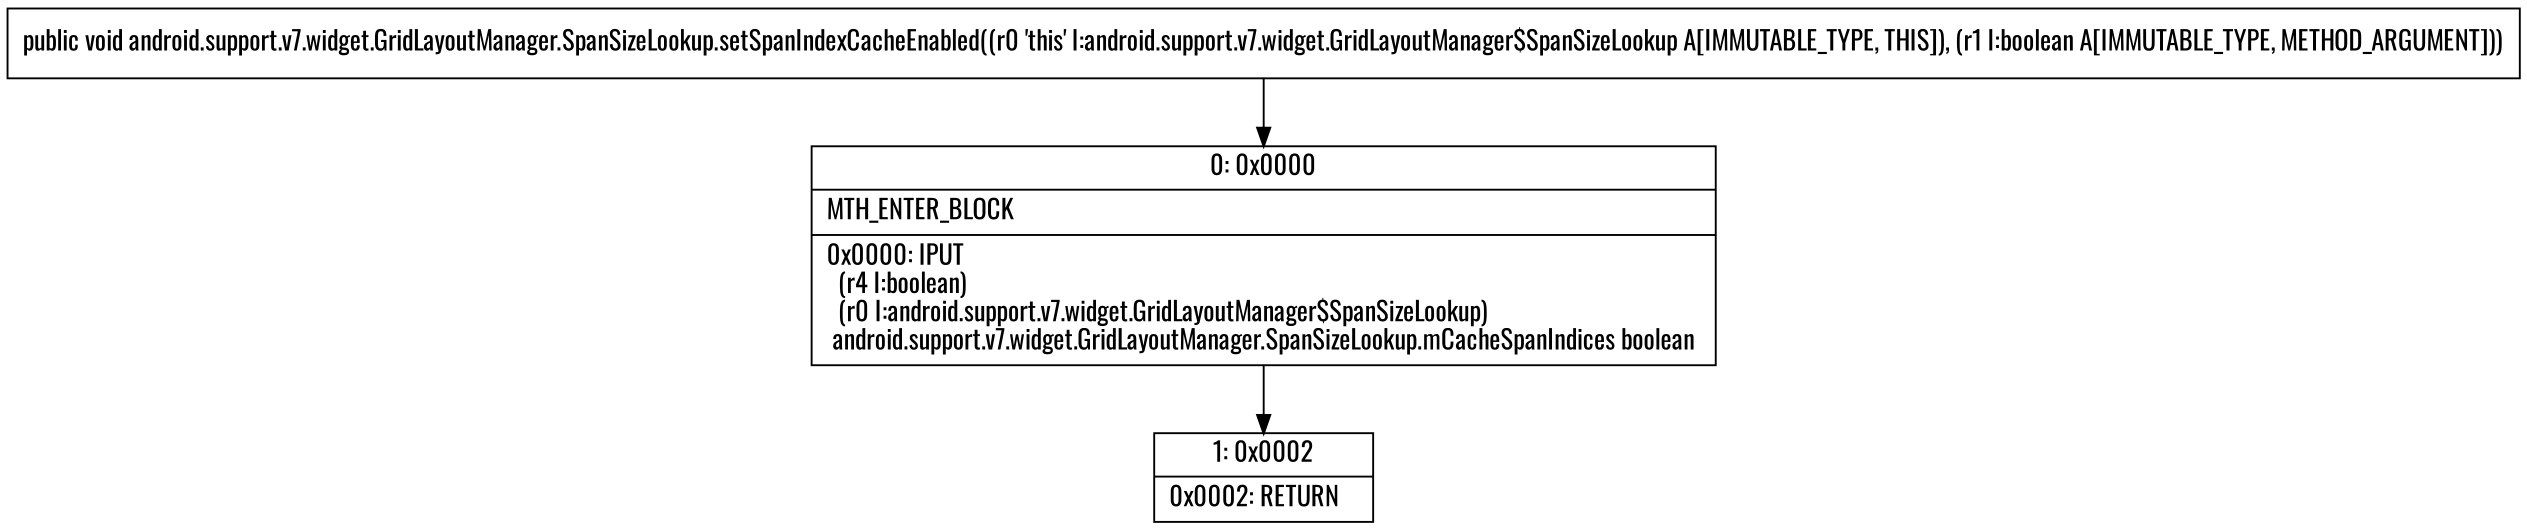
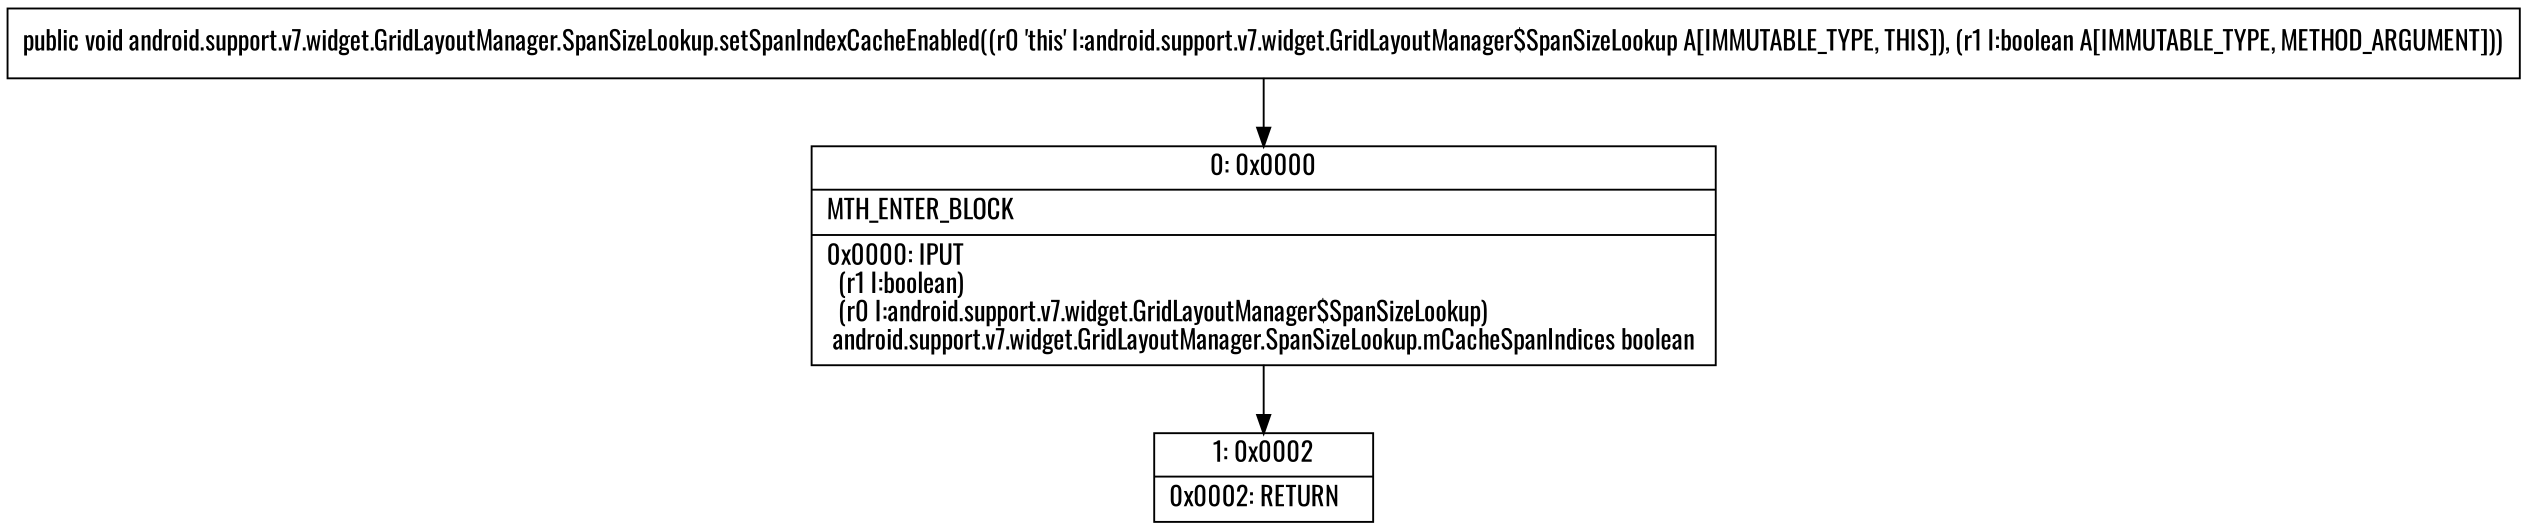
(898, 285) -> (896, 285)
